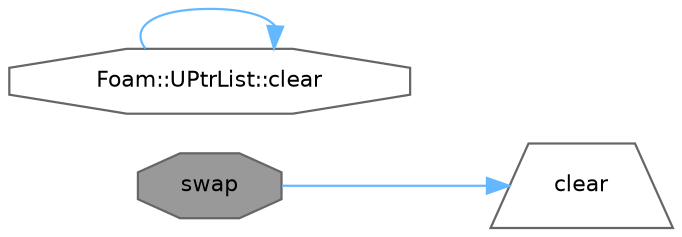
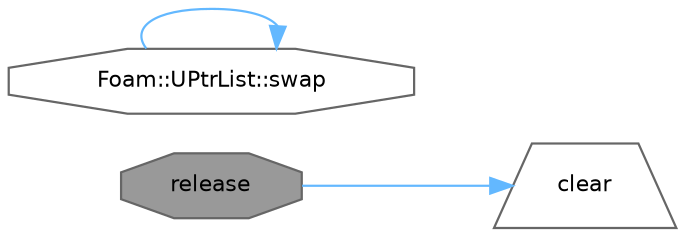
(210, 81) -> (211, 81)
(210, 186) -> (211, 186)
